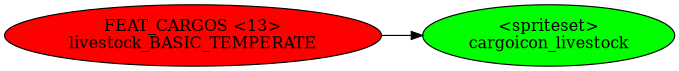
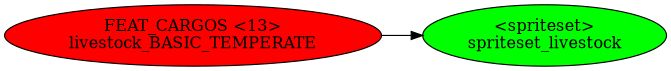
(549, 35) -> (545, 35)
